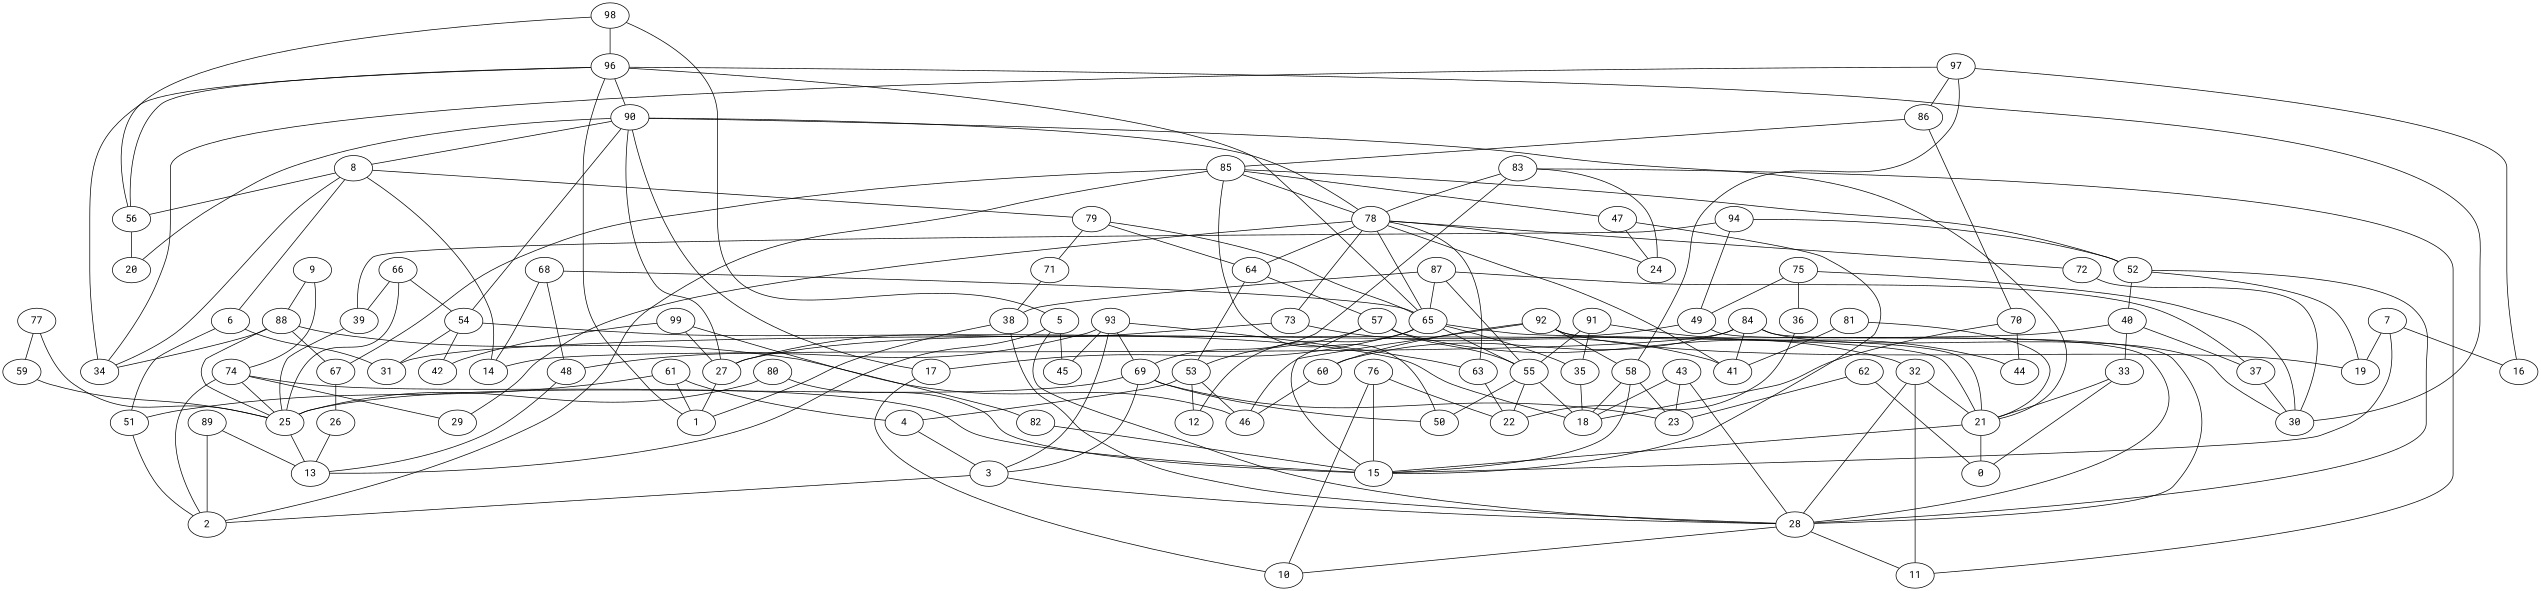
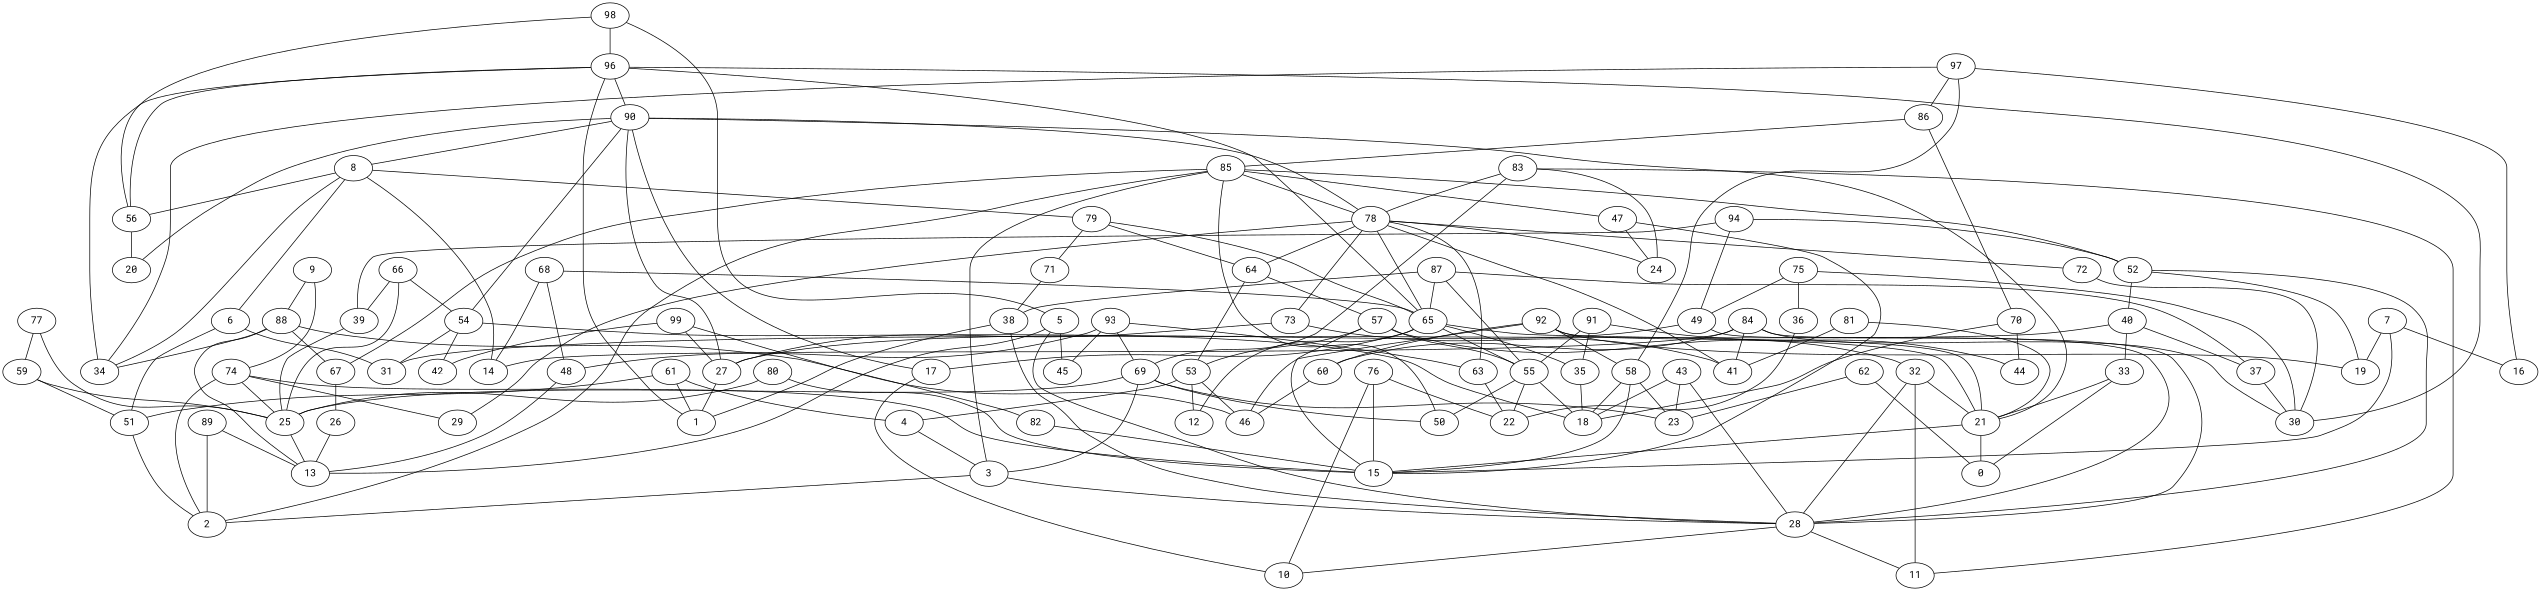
(201, 373) -> (206, 394)
none -> (76, 397)
(1076, 416) -> (982, 248)
